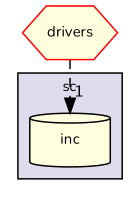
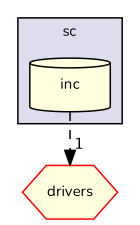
(70, 82) -> (70, 133)
